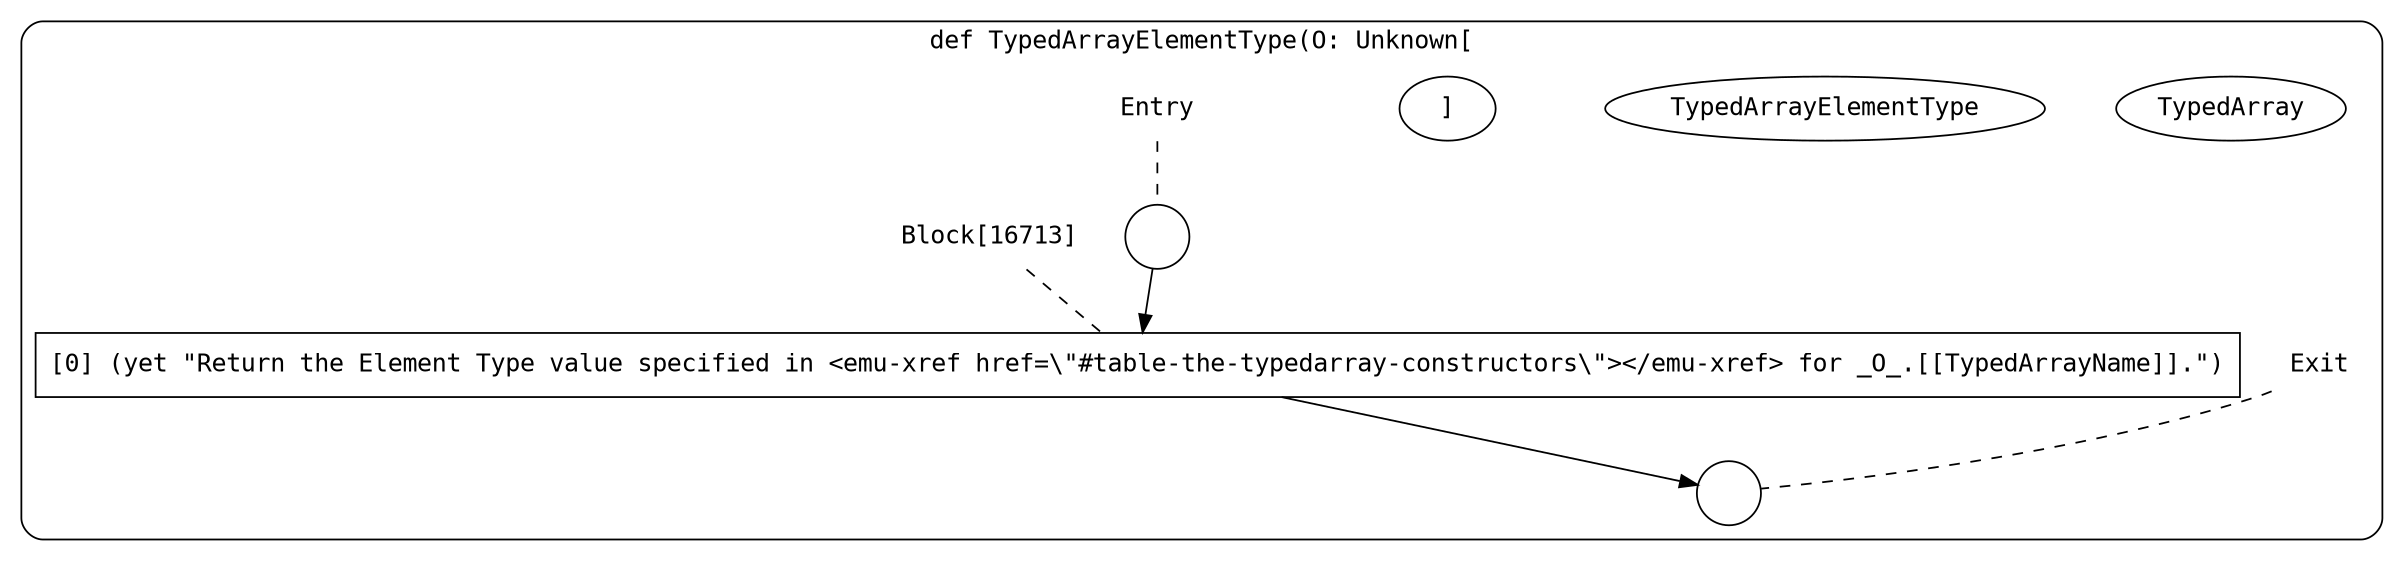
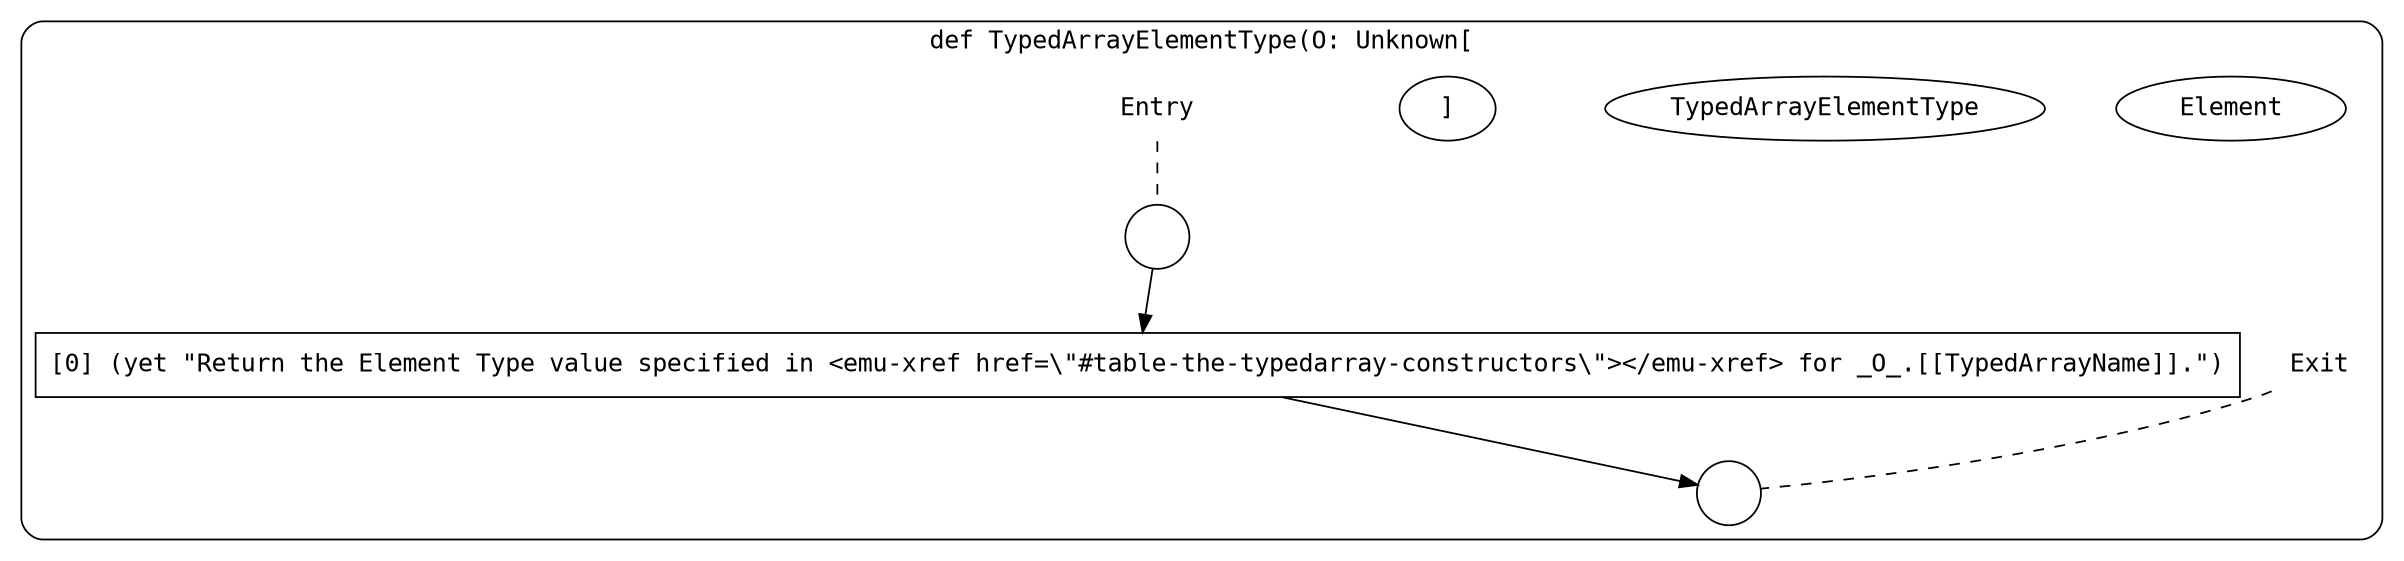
(2231, 109) -> (2231, 109)
(990, 237) -> none
